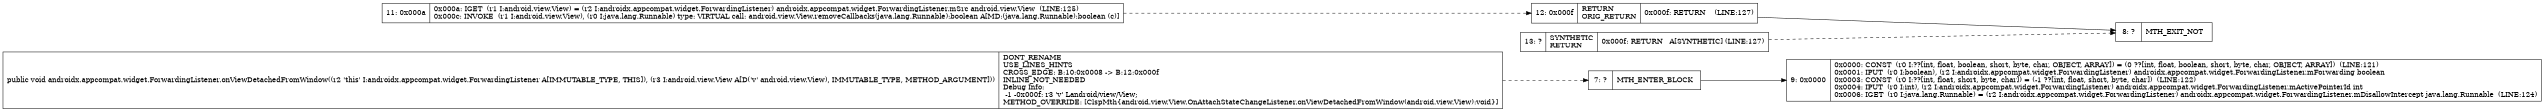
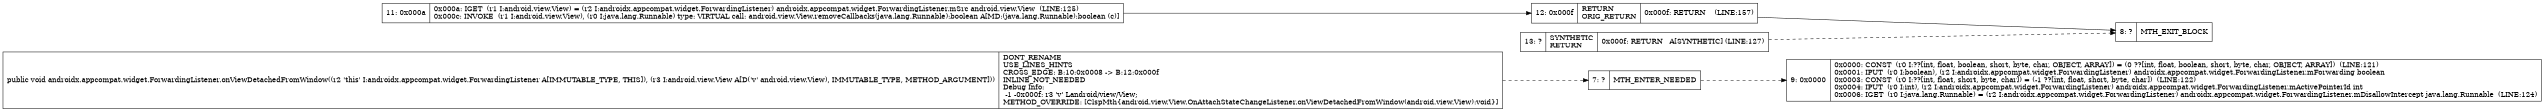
(1325, 13) -> (1325, 13)
(1699, 13) -> (1699, 13)
(2174, 32) -> (2174, 32)
(1655, 80) -> (1655, 80)
(1741, 80) -> (1741, 80)
